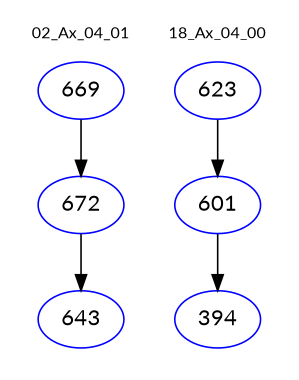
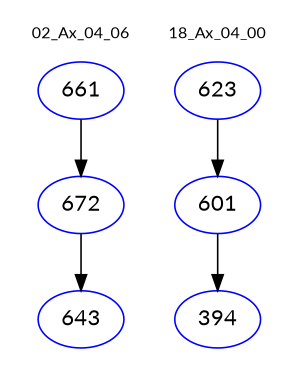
(81, 34) -> (81, 34)
(81, 91) -> (81, 91)
